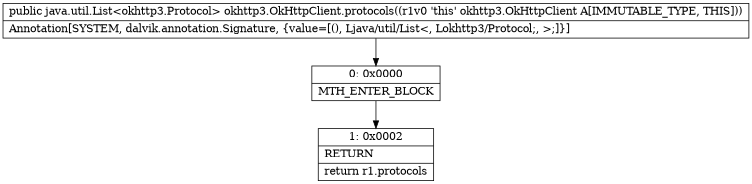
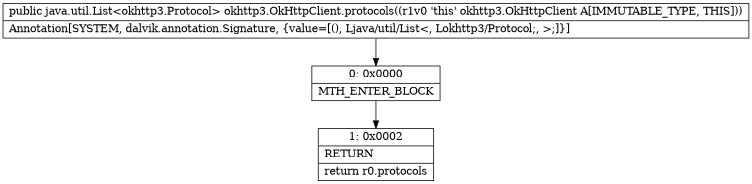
(376, 172) -> (376, 172)
